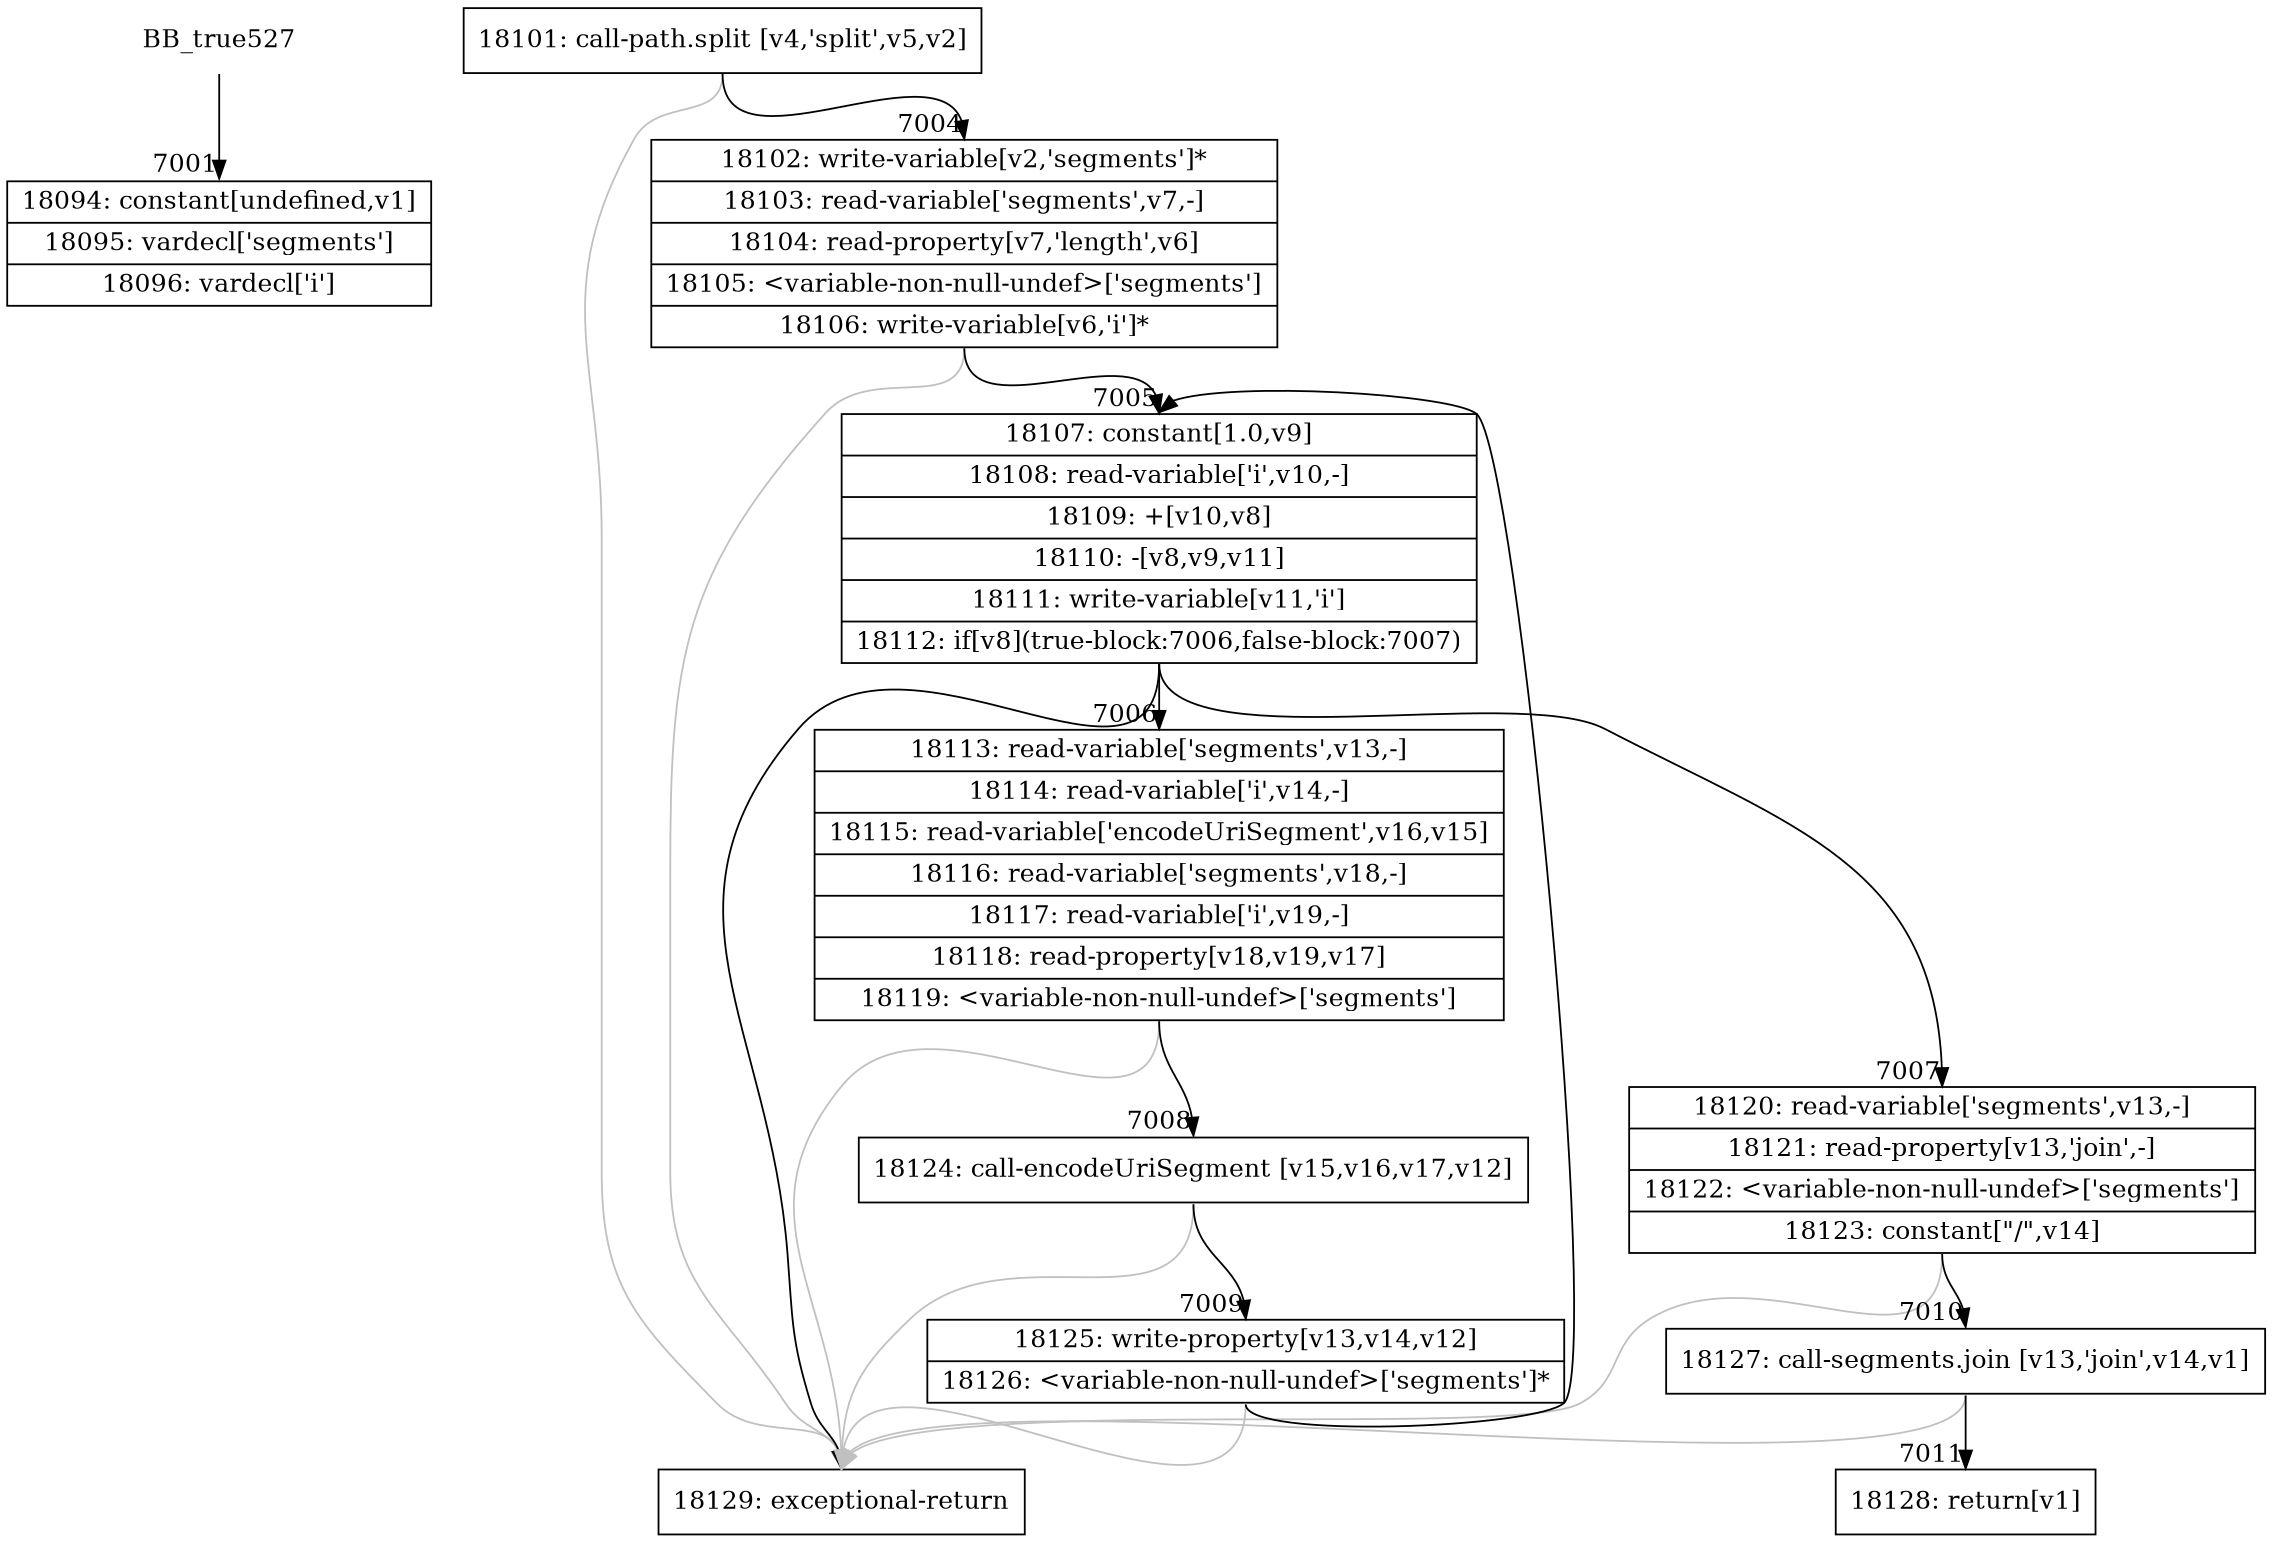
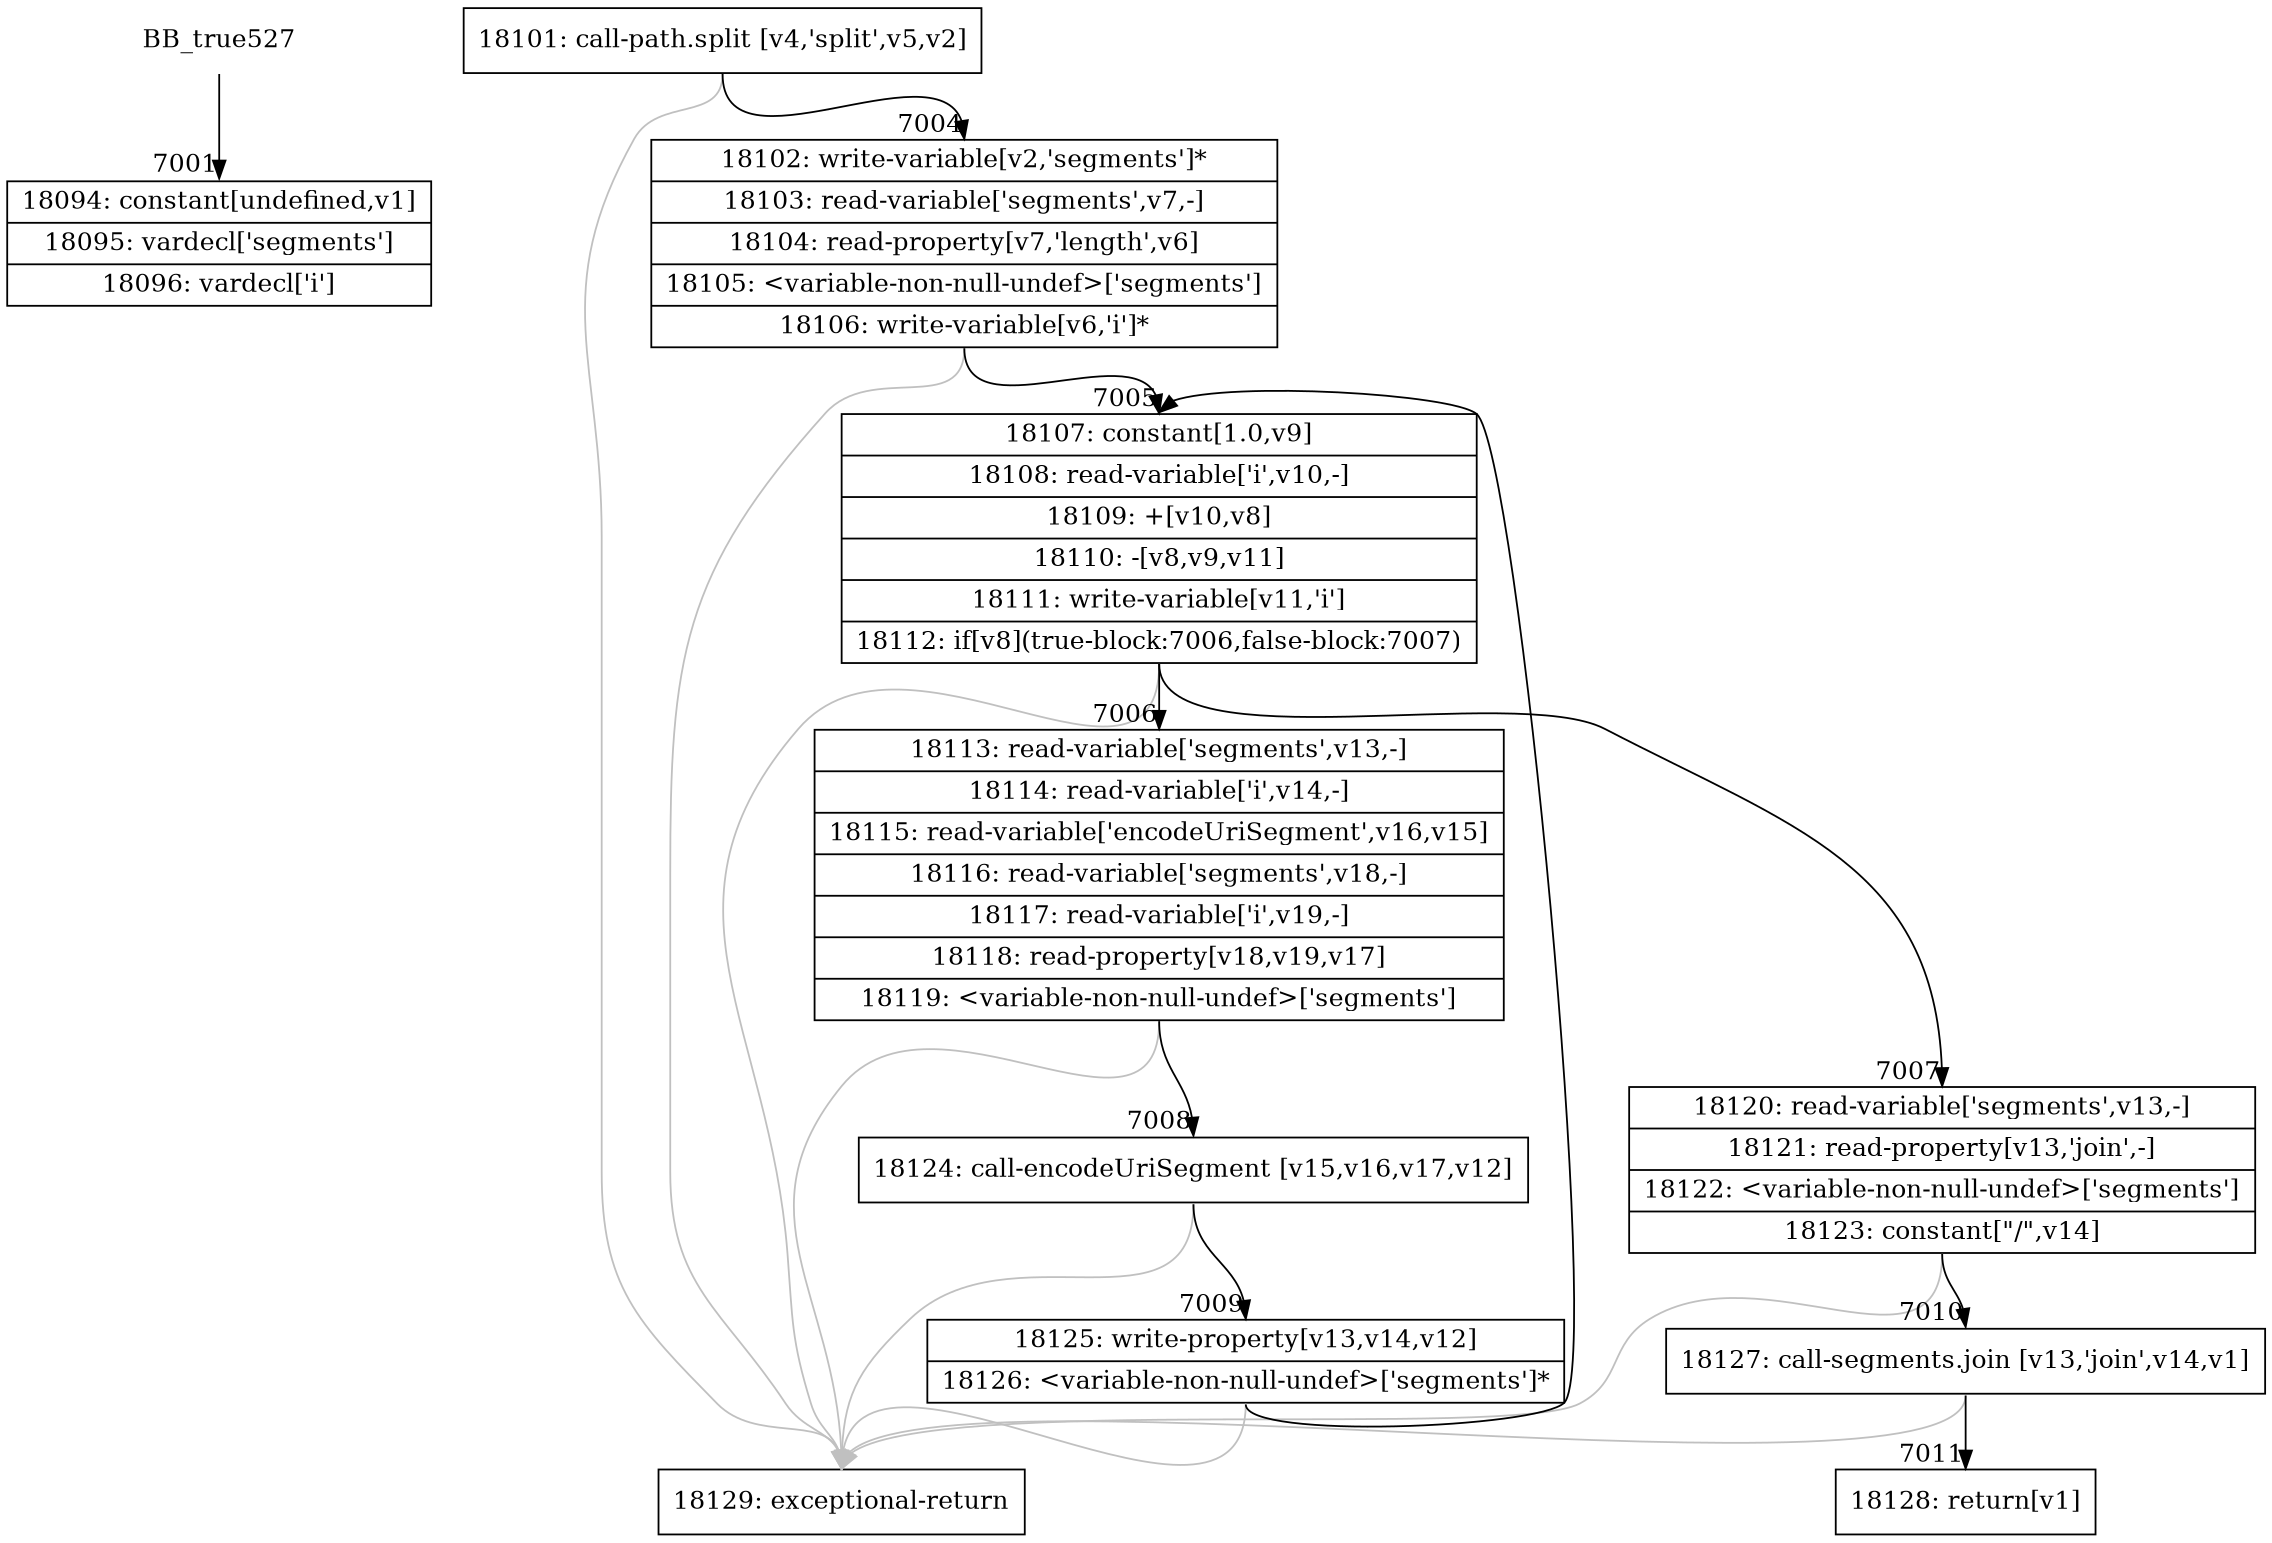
(727, 882) -> (727, 882)
